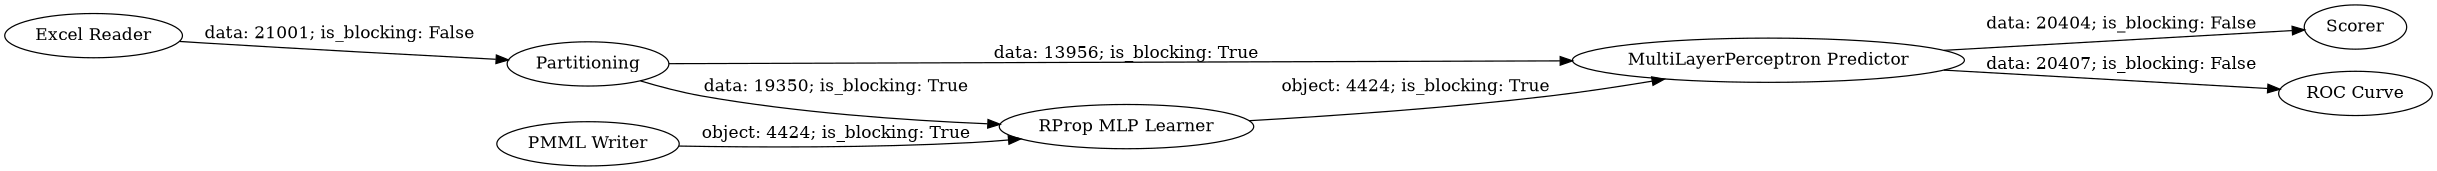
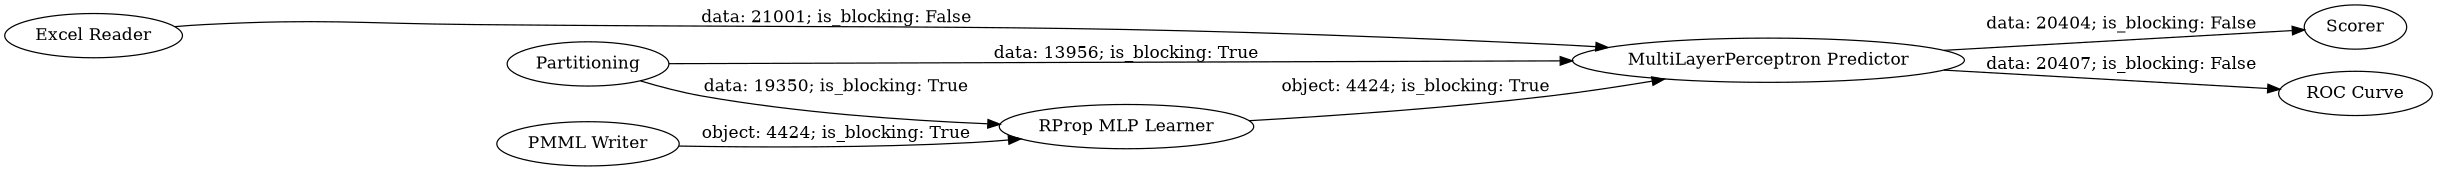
(338, 51) -> (885, 27)
